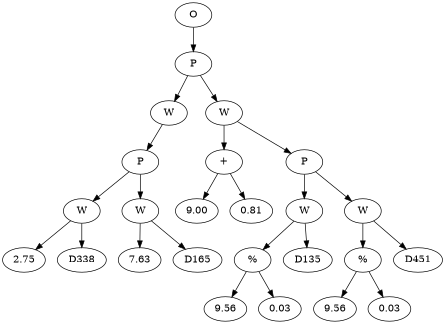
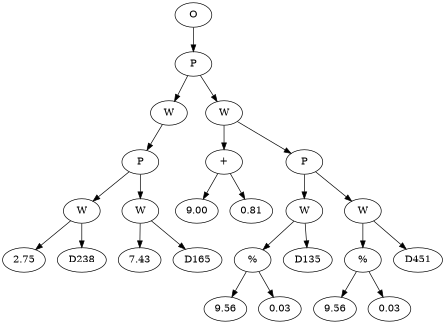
(82, 260) -> (82, 260)
(140, 260) -> (140, 260)
